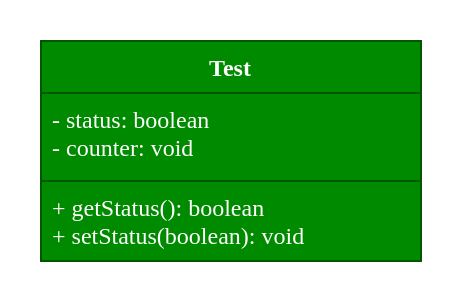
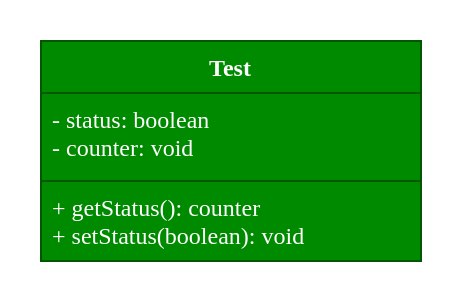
(187, 208) -> (190, 208)
